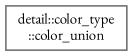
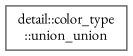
(66, 28) -> (66, 28)
